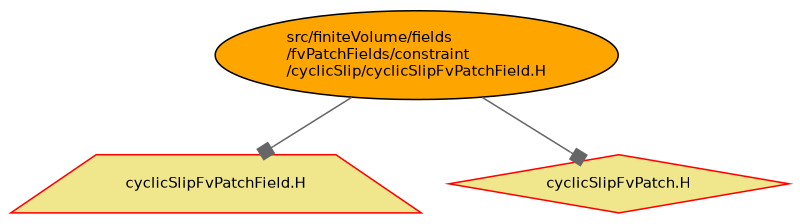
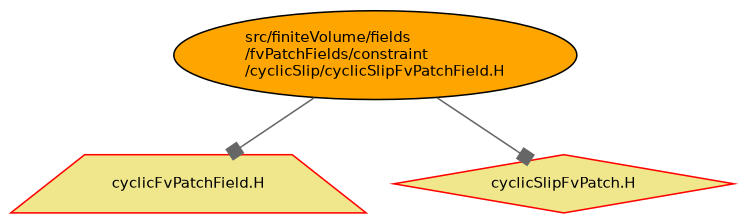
(216, 184) -> (188, 184)
